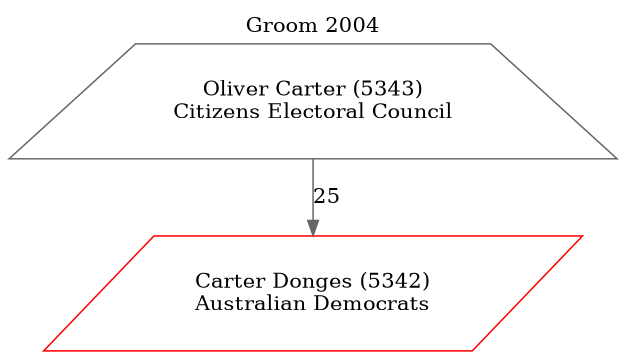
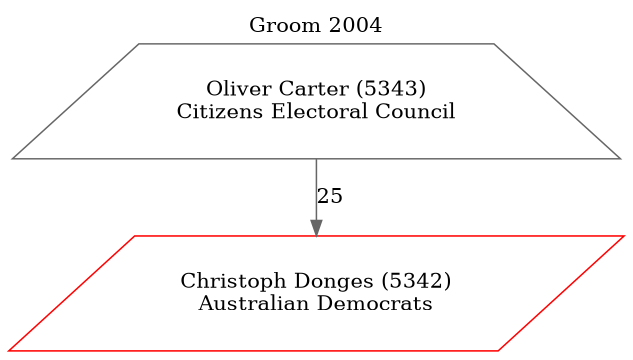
(313, 293) -> (316, 293)
